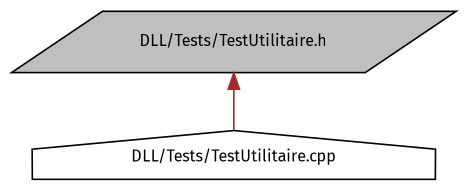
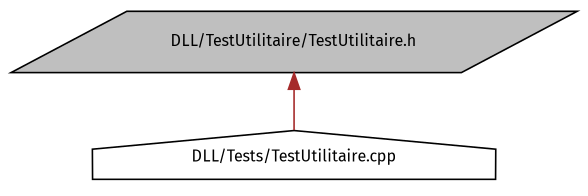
(234, 42) -> (294, 42)
